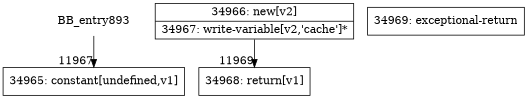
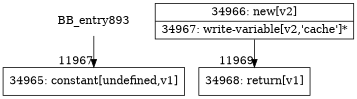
(446, 21) -> none
